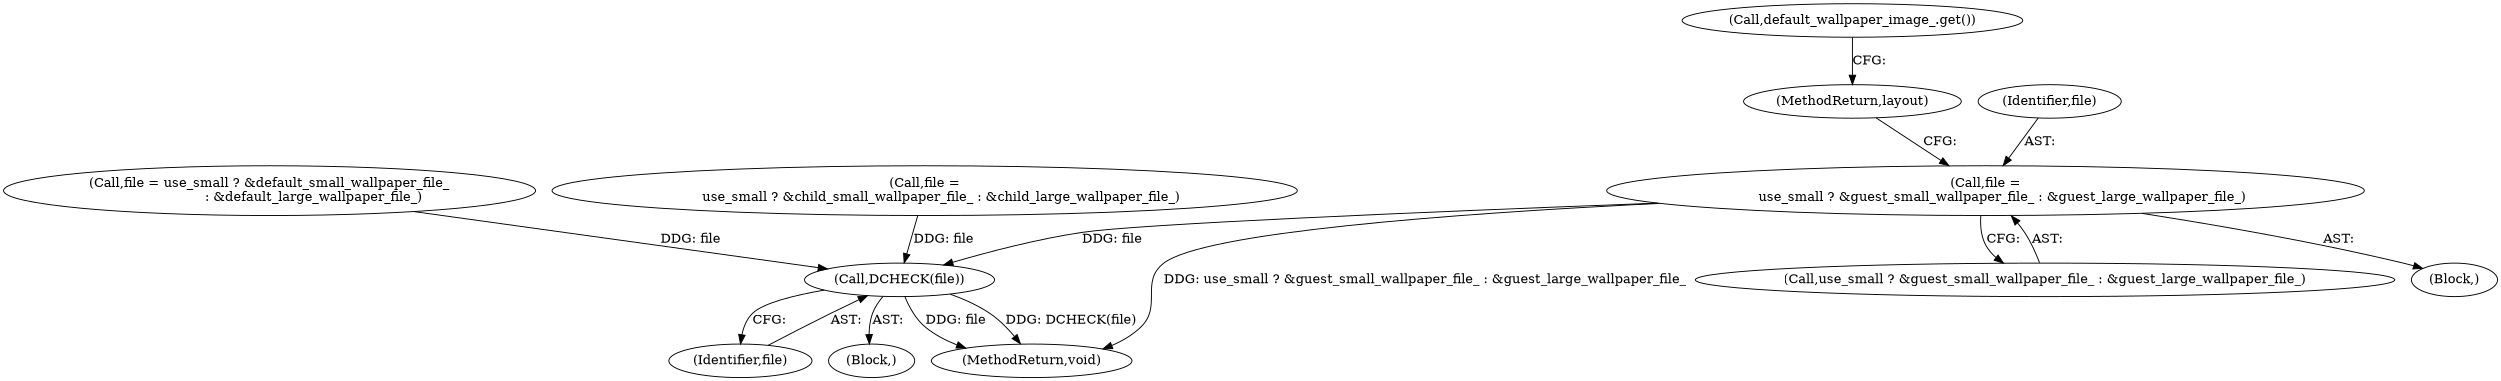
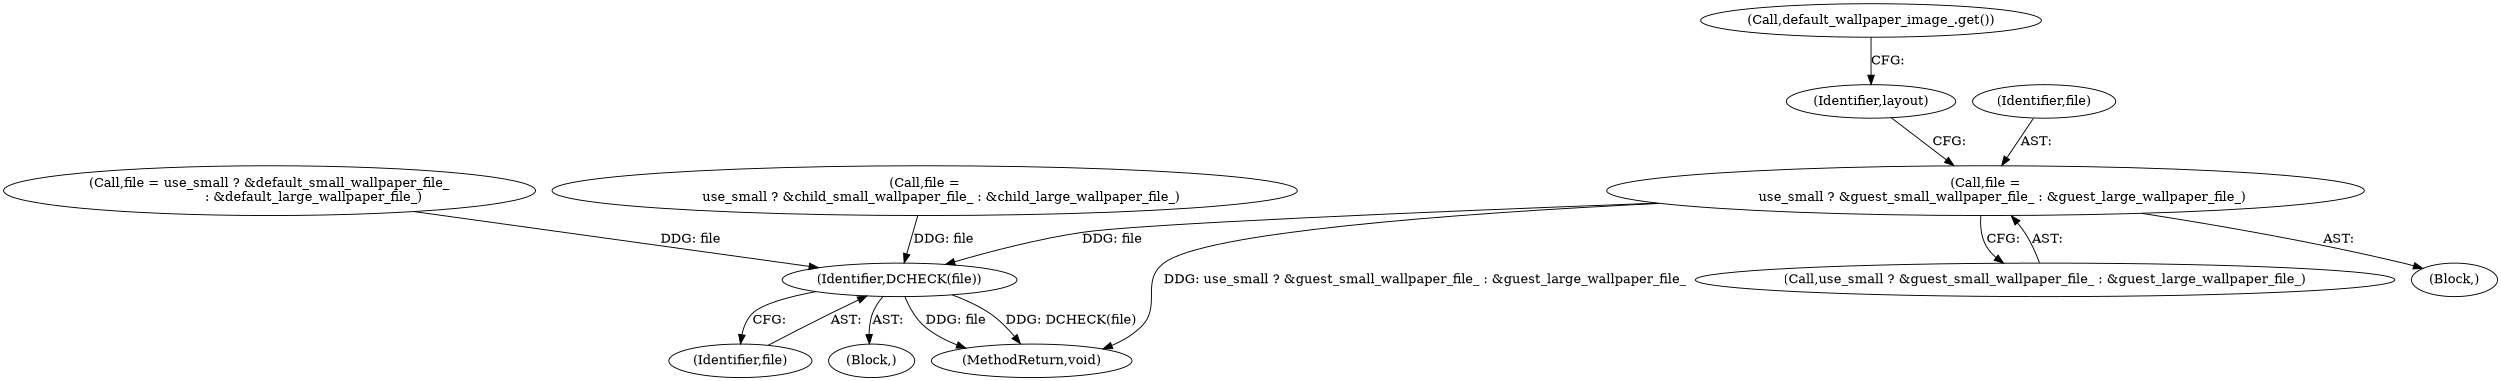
(1852, 101) -> (1871, 101)
(900, 280) -> (900, 280)
